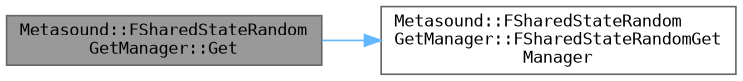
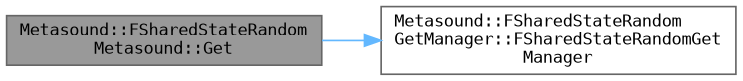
(164, 40) -> (164, 40)
